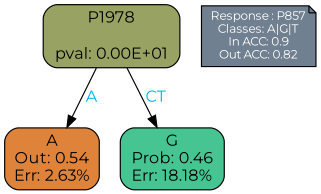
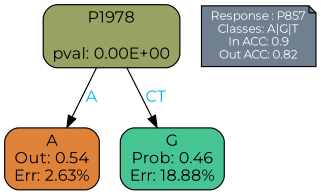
(112, 36) -> (112, 36)
(172, 159) -> (172, 159)
